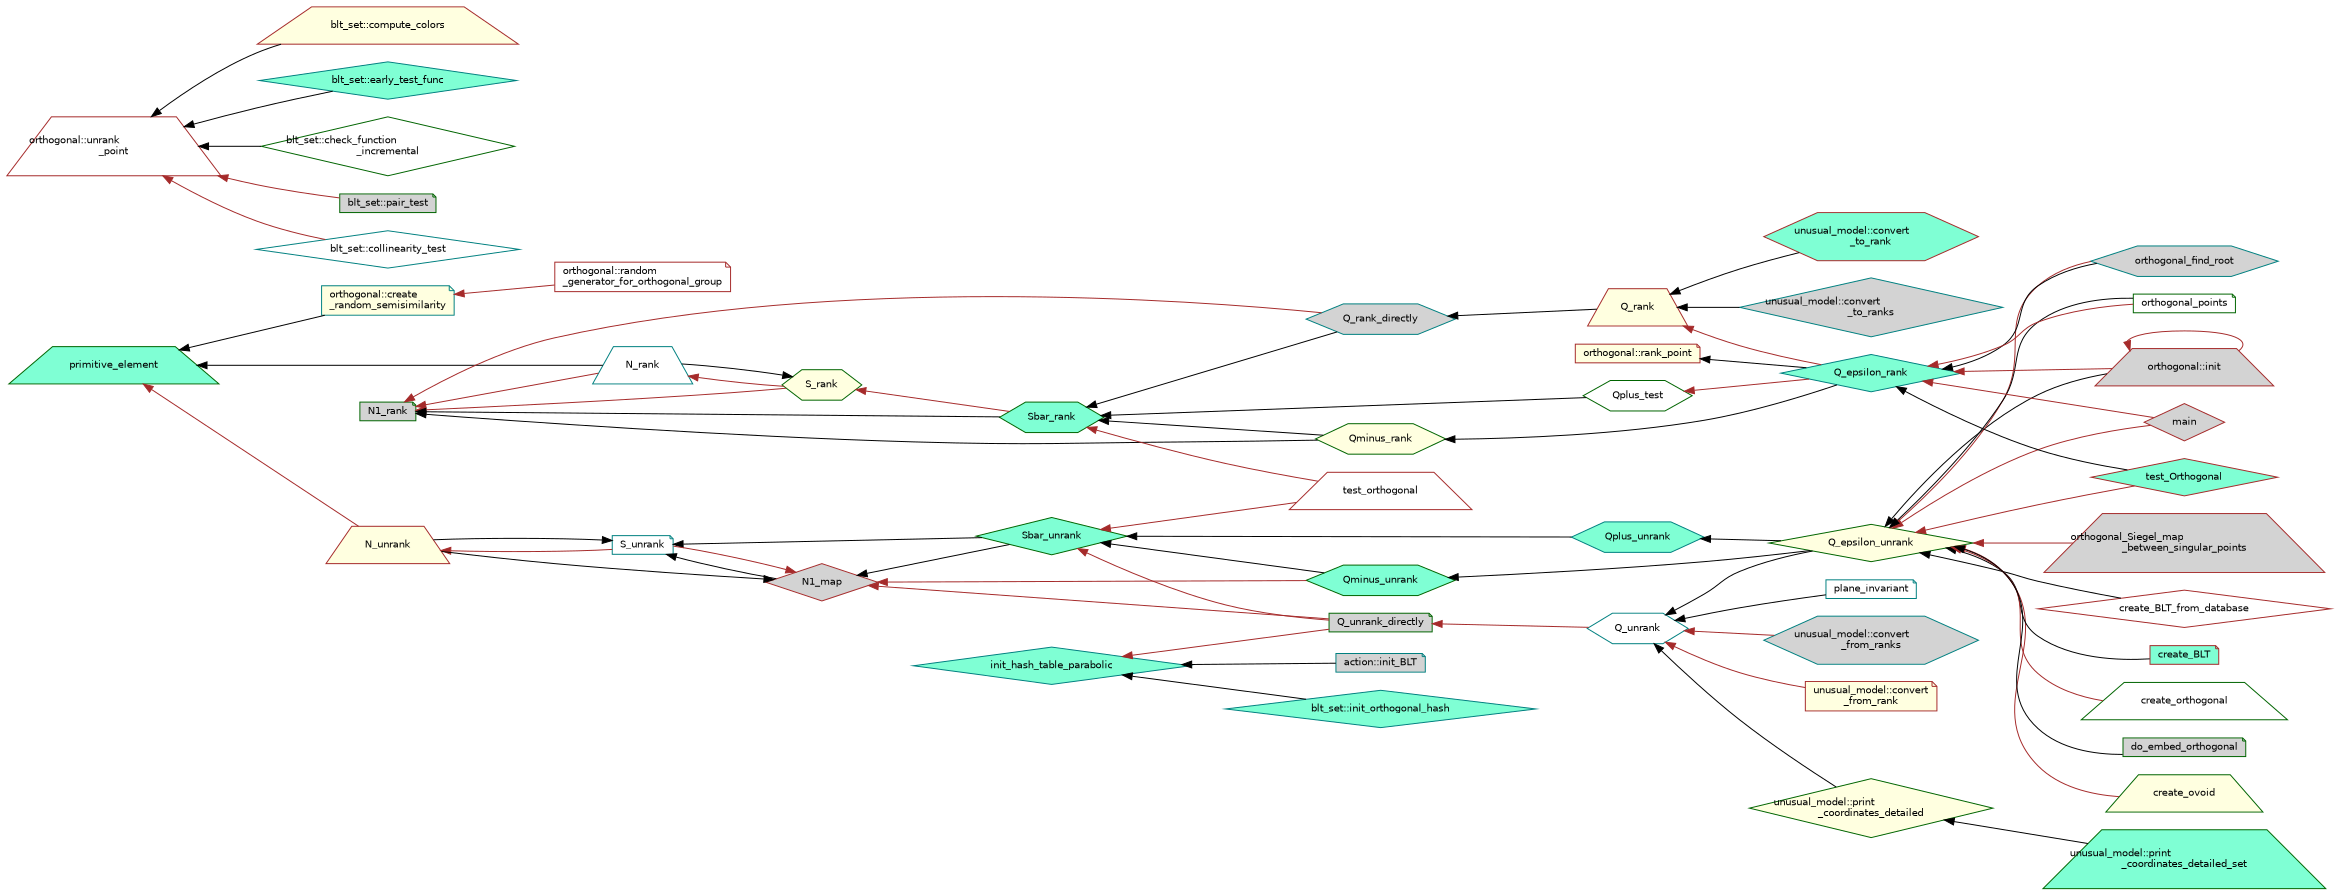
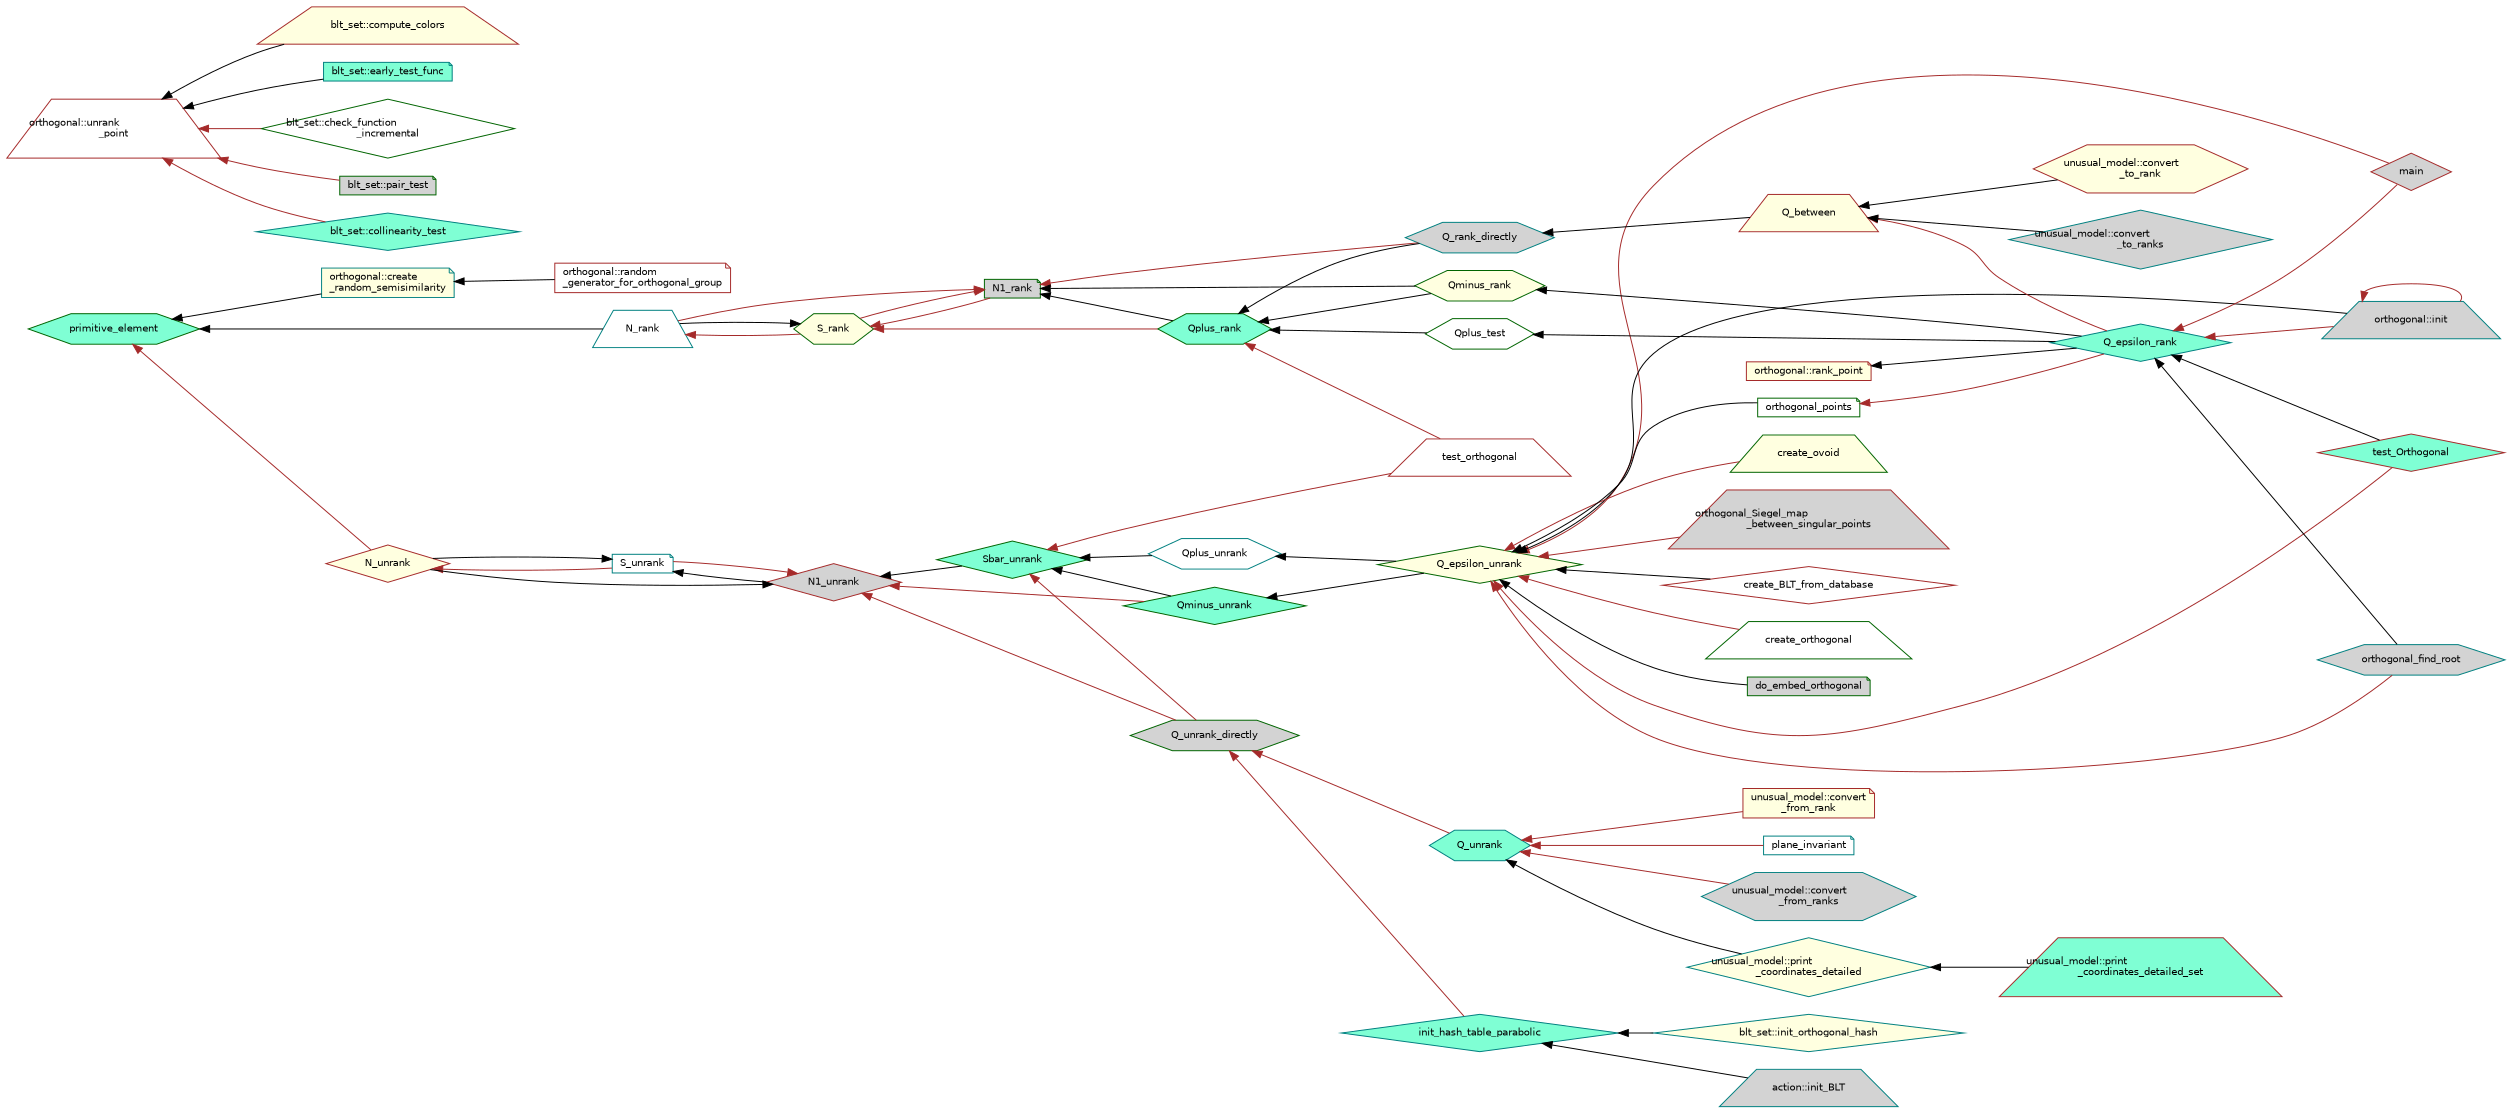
(388, 81) -> (388, 72)
(235, 146) -> (235, 129)
(1871, 237) -> (2141, 169)
(388, 249) -> (388, 232)
(509, 289) -> (509, 280)
(1638, 307) -> (1809, 213)
(2072, 312) -> (1988, 385)
none -> (936, 313)
(114, 365) -> (114, 329)
(2184, 367) -> (2411, 320)
(1752, 385) -> (1799, 338)
(1052, 417) -> (1215, 329)
(1638, 537) -> (1215, 554)
(833, 541) -> none
(388, 545) -> (388, 564)
(1740, 571) -> none
(1381, 580) -> (1215, 606)
(822, 582) -> (834, 582)
(1755, 605) -> (1652, 845)
(1381, 623) -> (1215, 735)
(1638, 628) -> (1480, 845)
(1231, 642) -> (1350, 887)
(2184, 655) -> none
(1381, 663) -> (1809, 1088)
(1381, 709) -> (1809, 1033)
(1871, 808) -> (1809, 967)
(2184, 859) -> (2141, 967)
